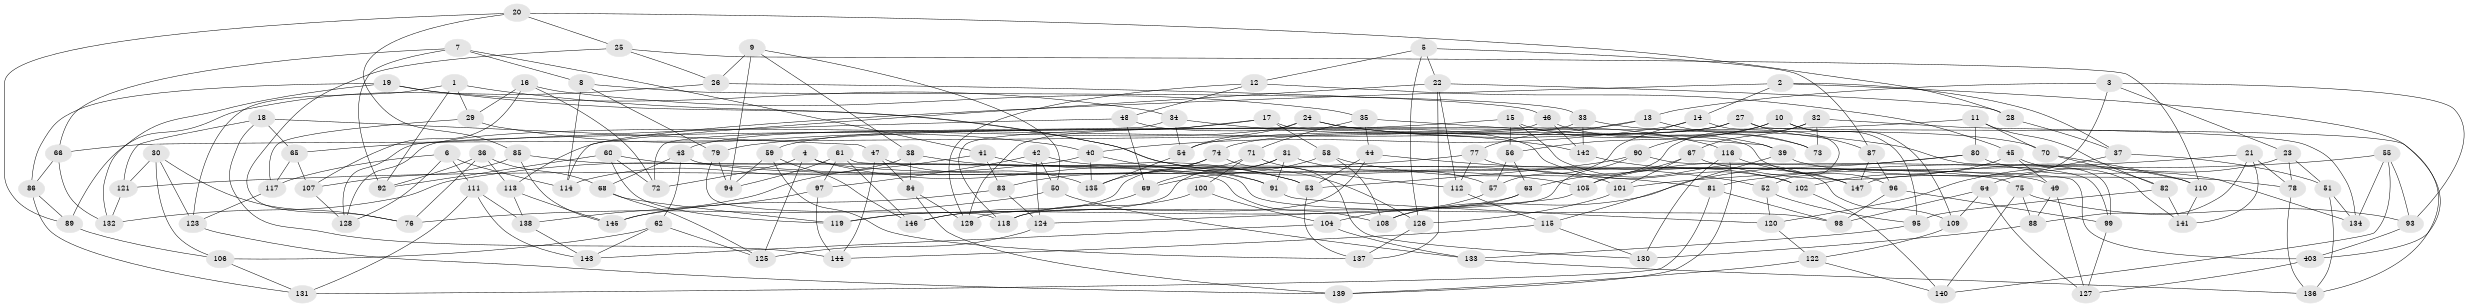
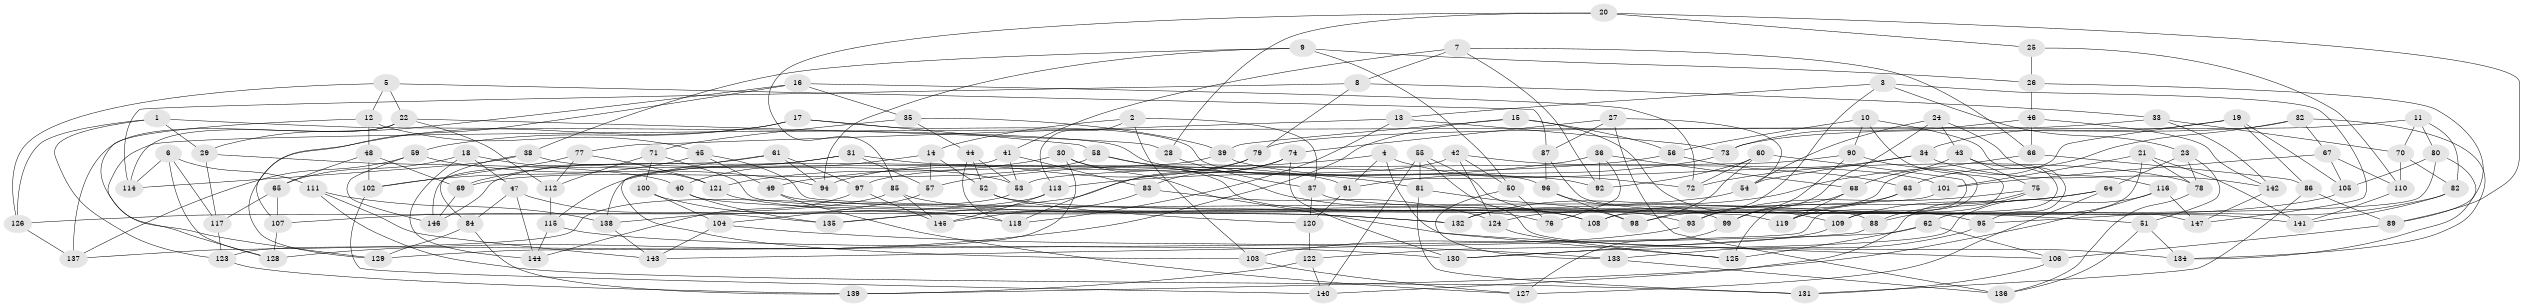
(302, 109) -> none
(1184, 169) -> (1537, 173)
(2310, 259) -> (1253, 259)
